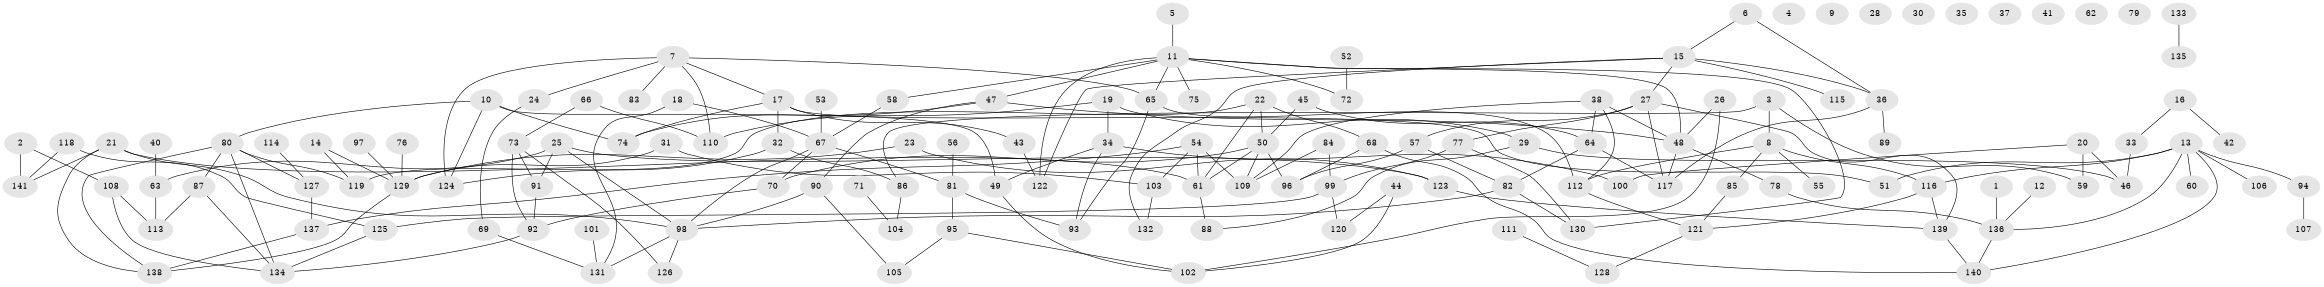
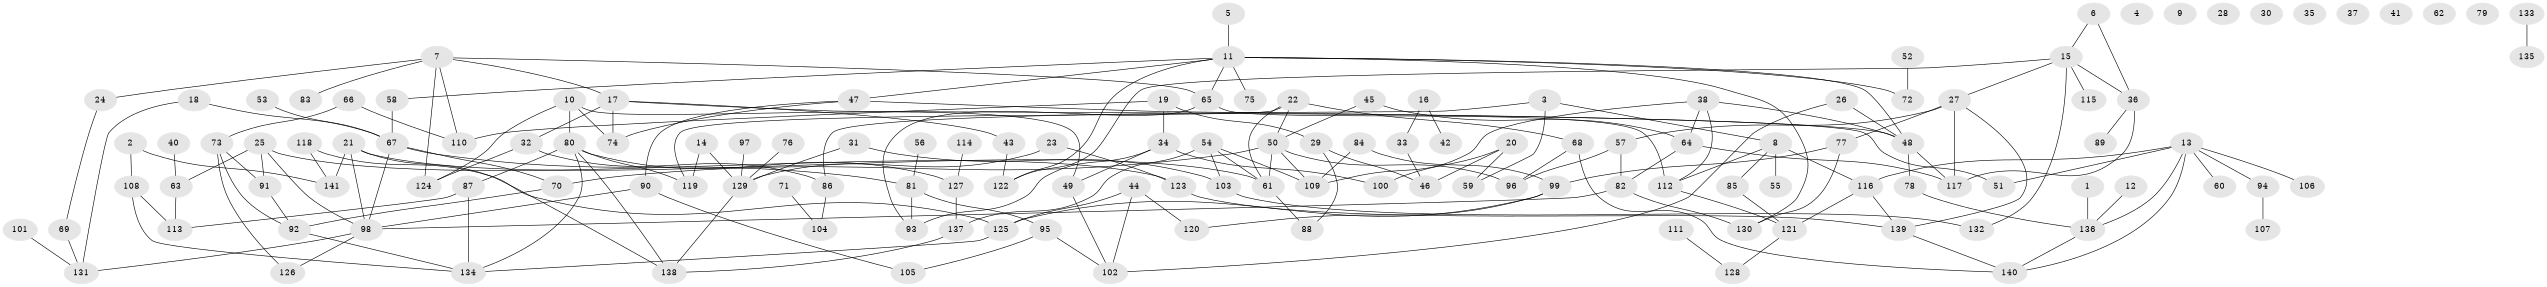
none -> (1084, 205)
